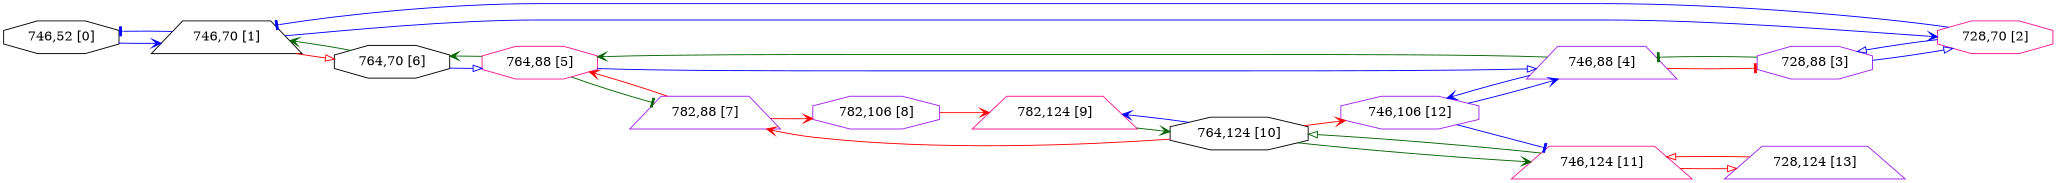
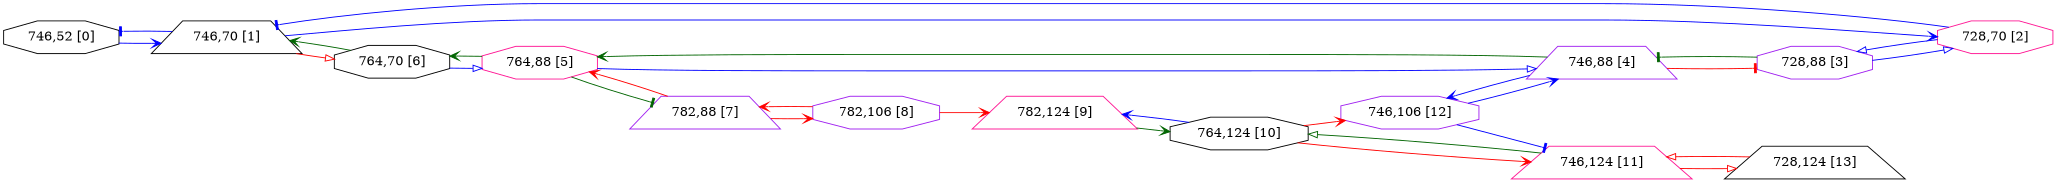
(972, 146) -> (791, 107)
(1410, 153) -> (1410, 153)
(1815, 163) -> (1815, 163)
